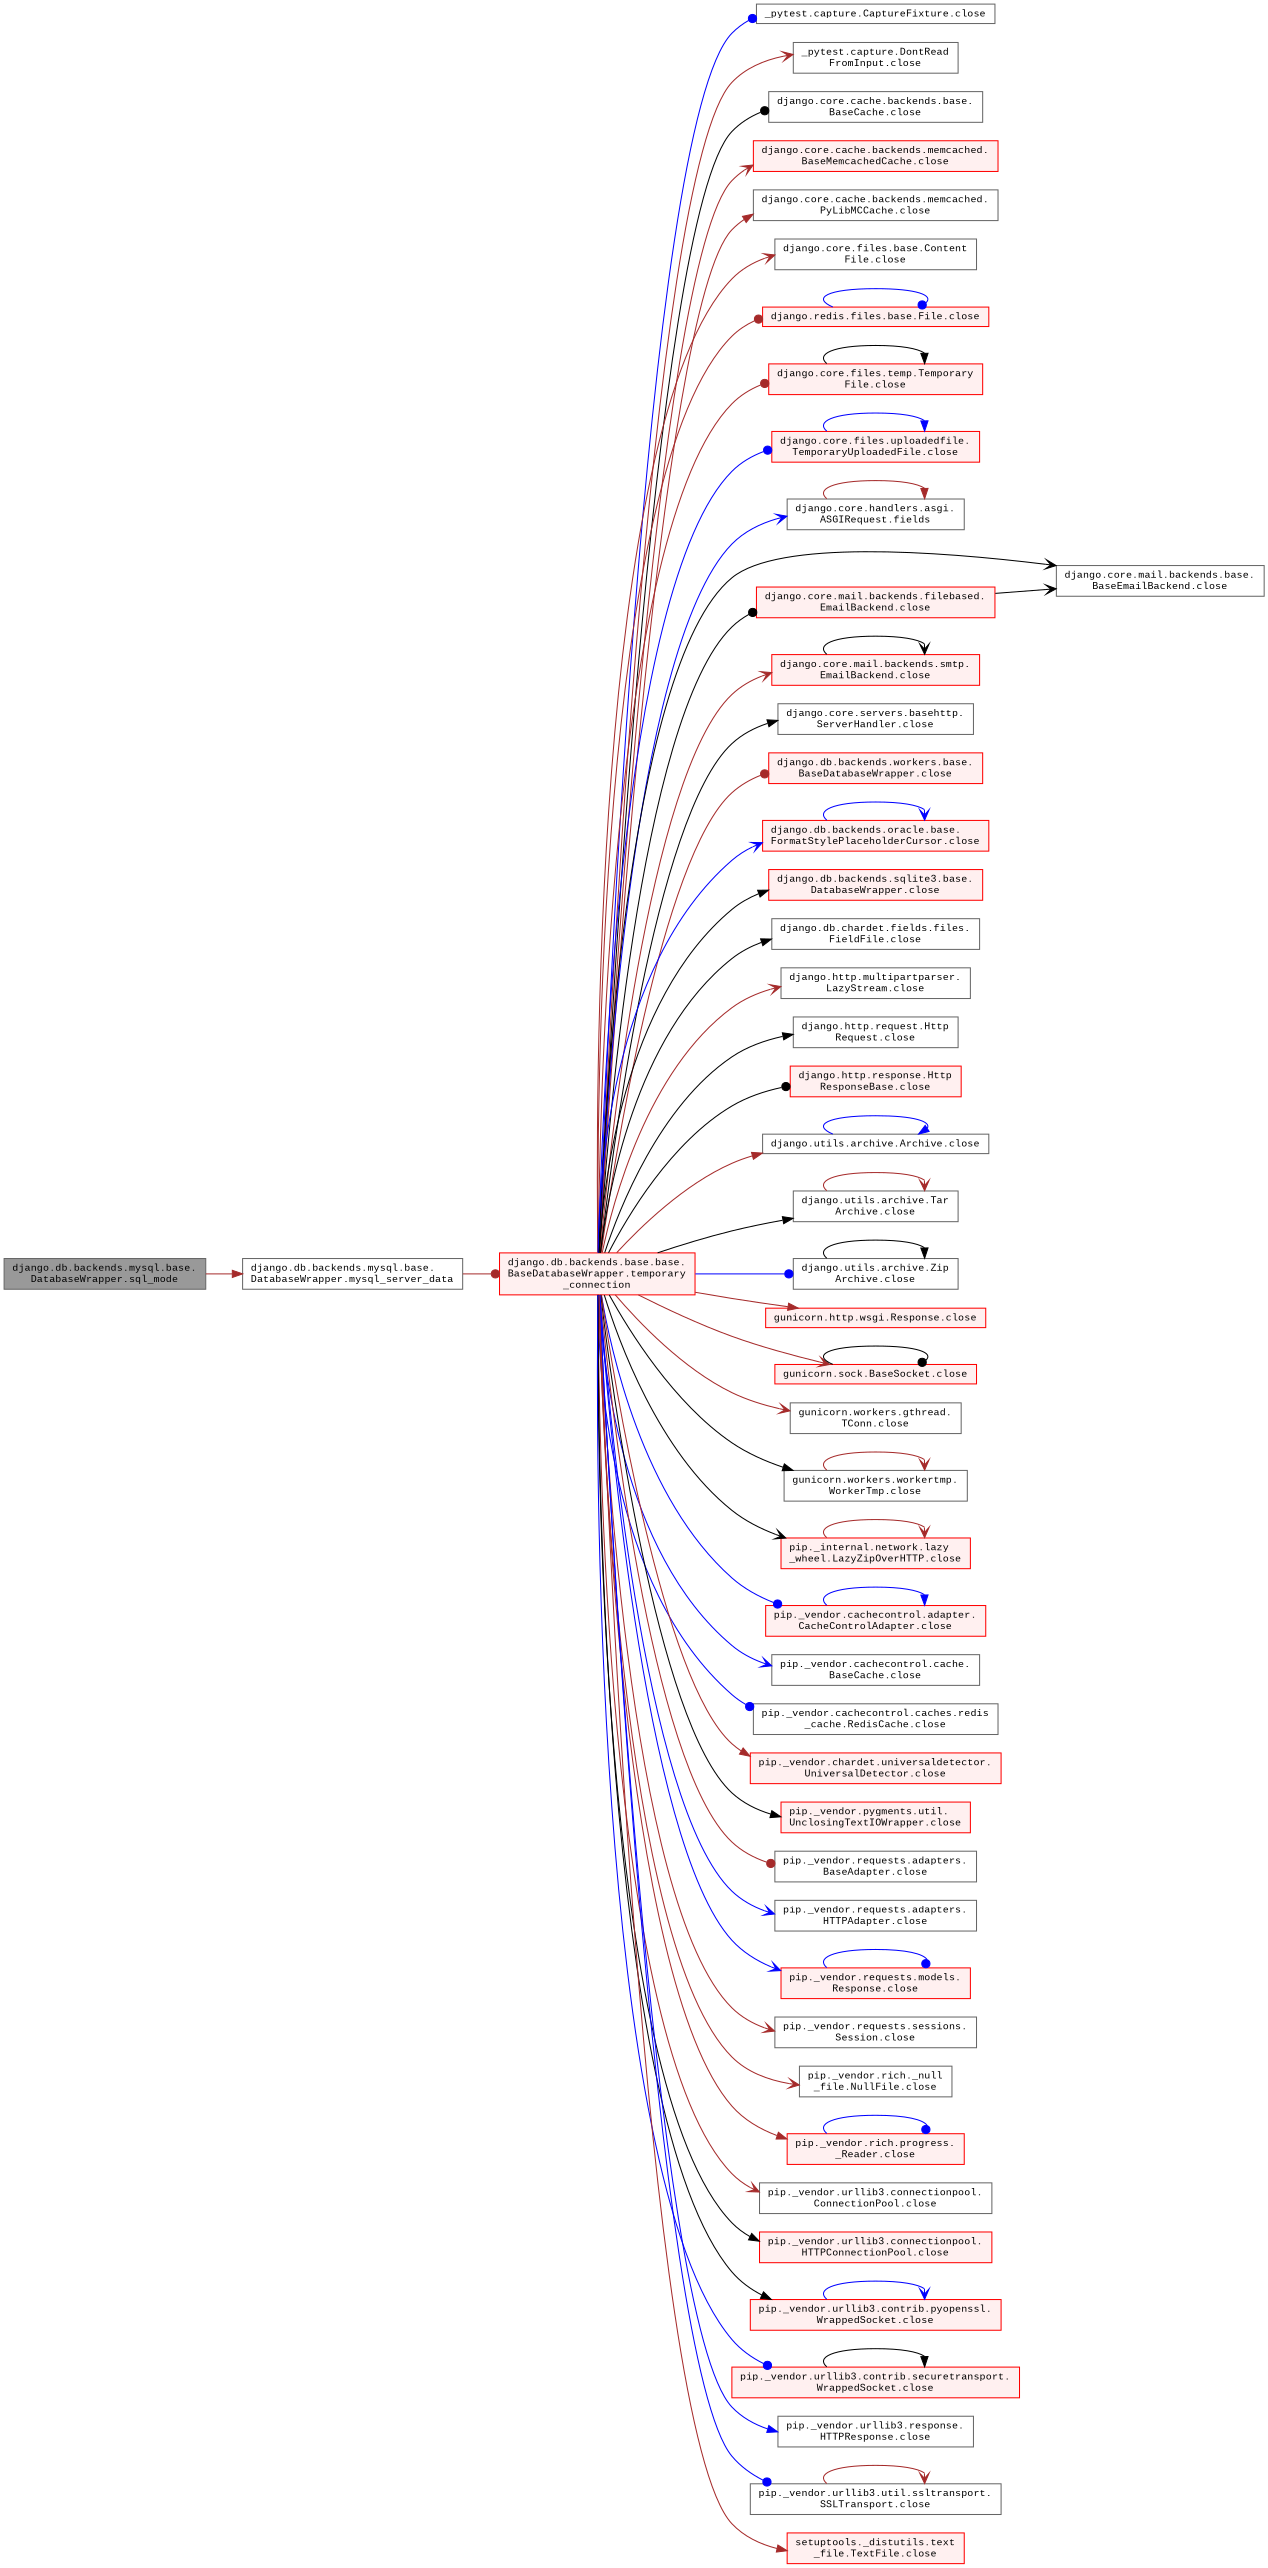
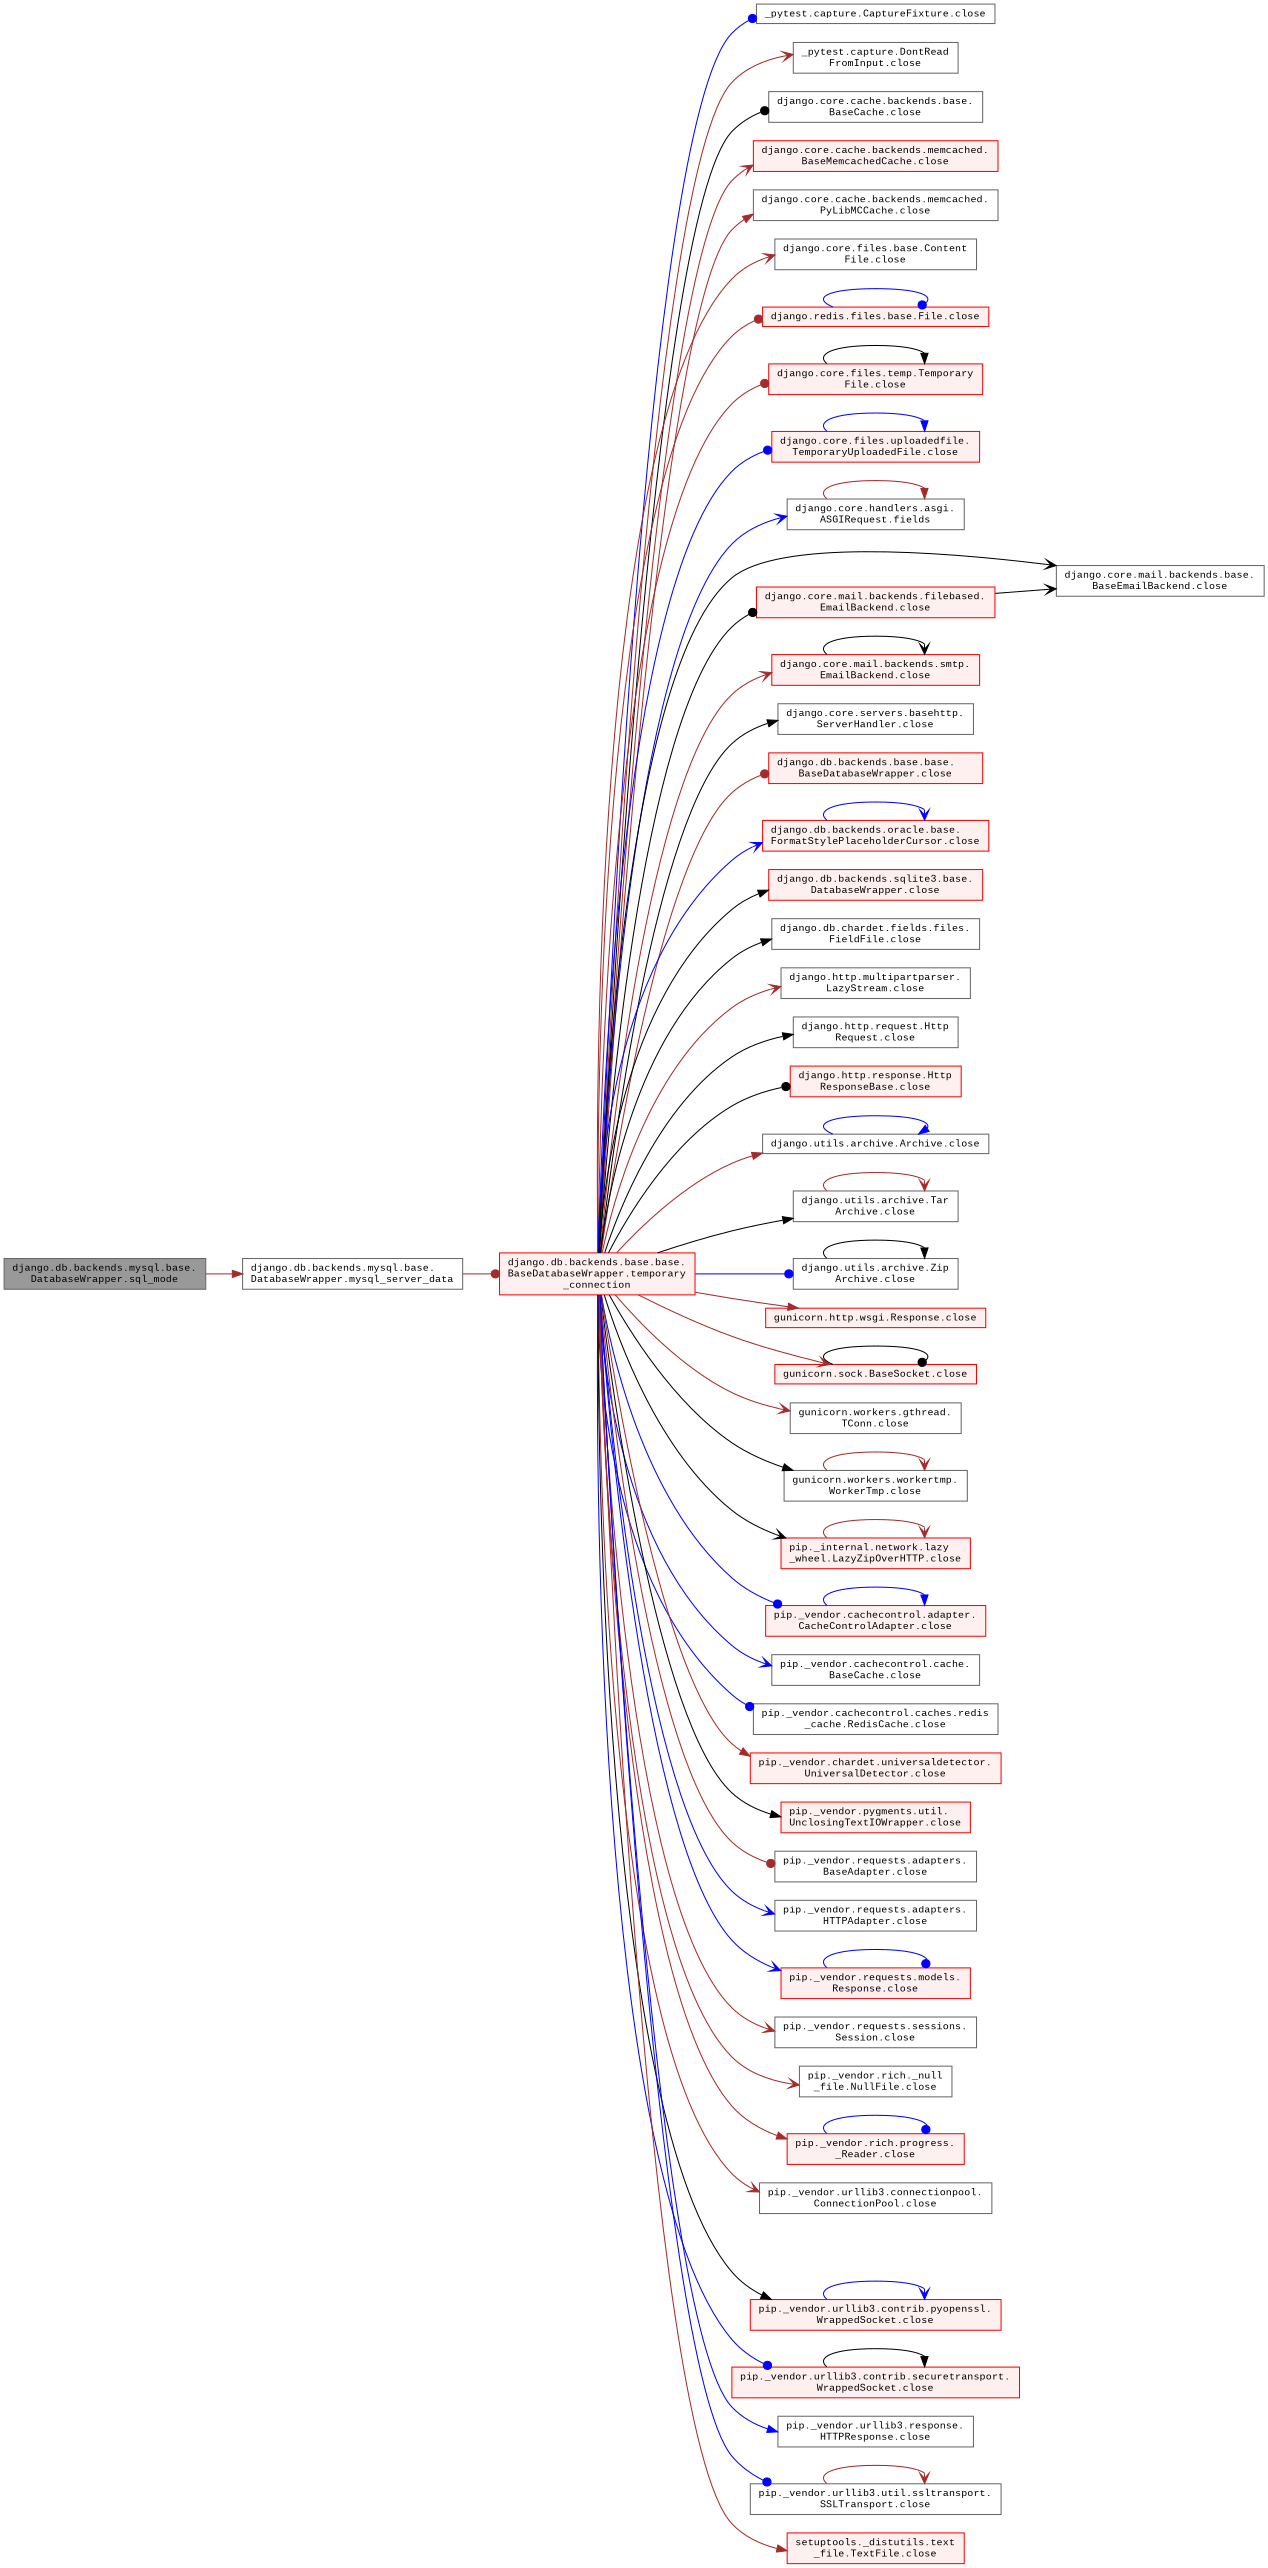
(876, 768) -> (876, 768)
(876, 2247) -> none
